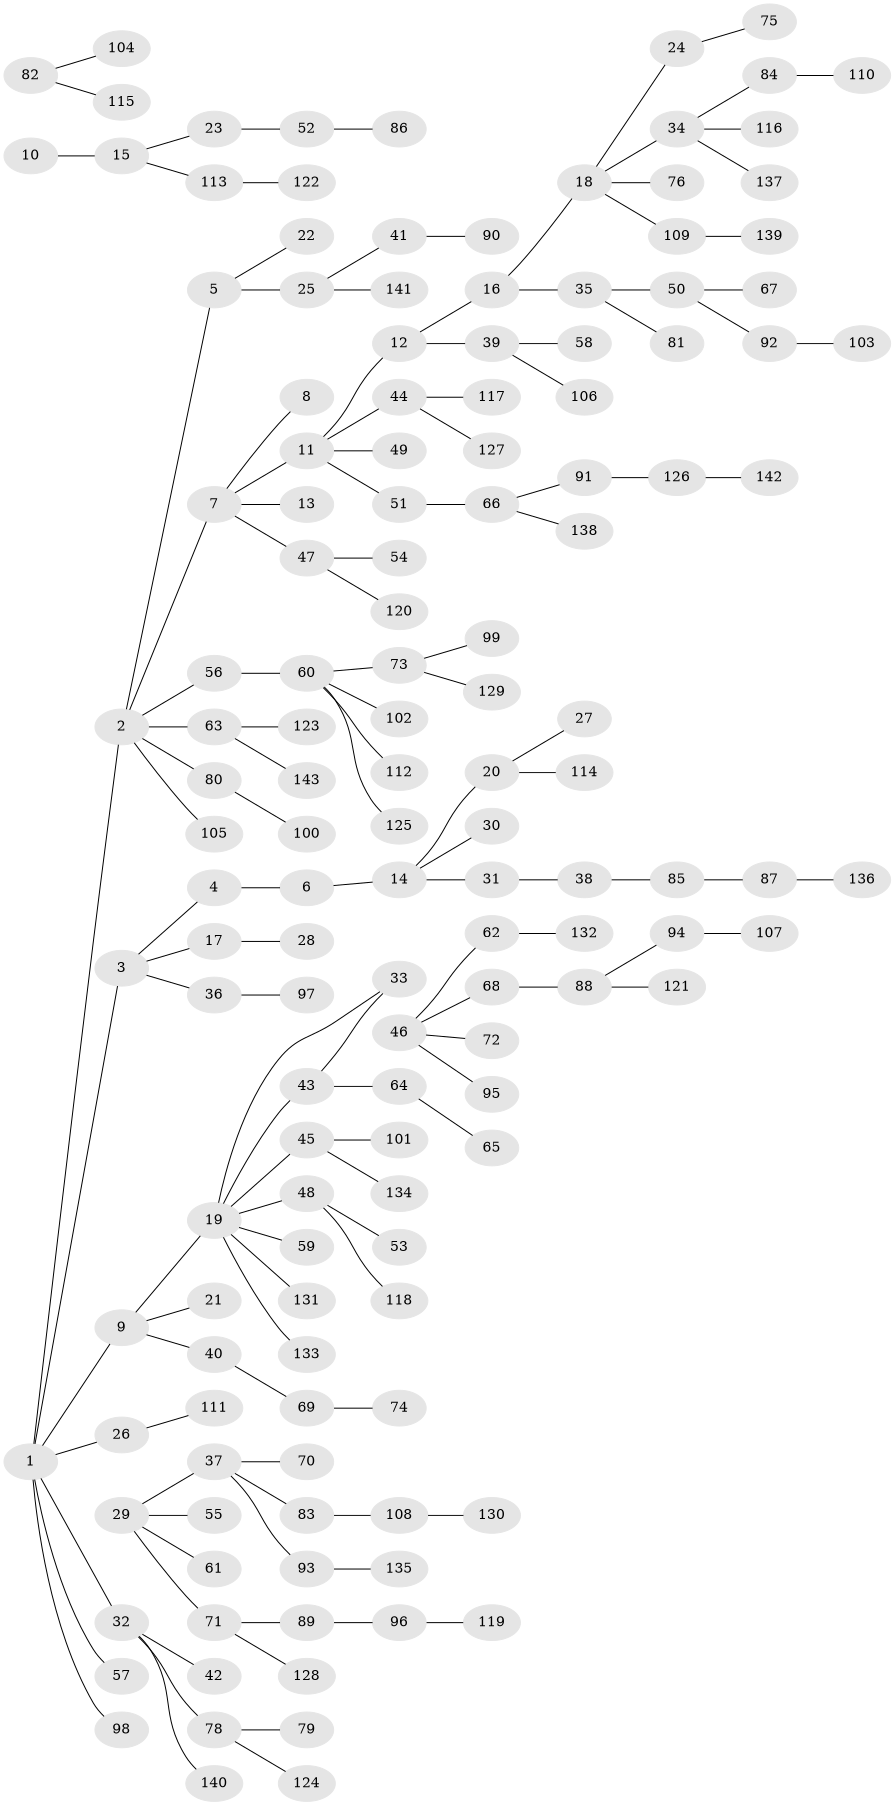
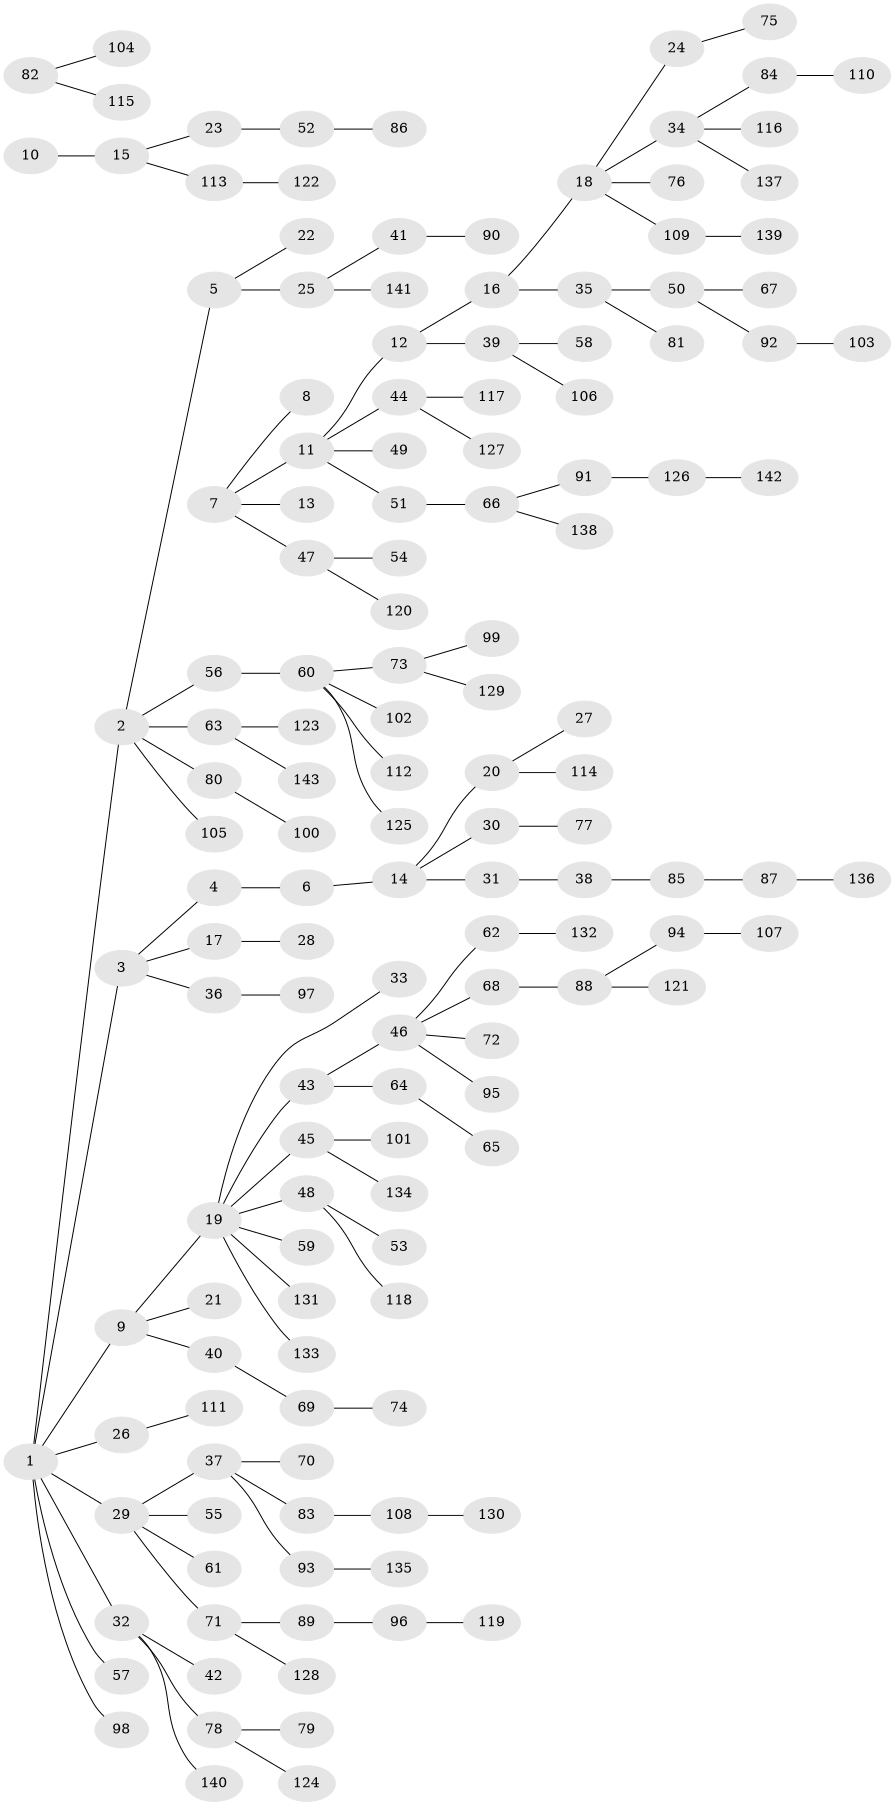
(168, 616) -> none
none -> (584, 826)
(352, 1032) -> (353, 1060)
none -> (76, 1489)
